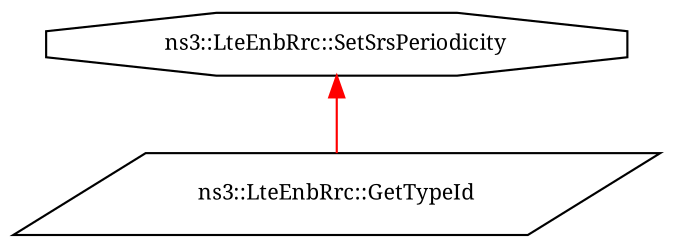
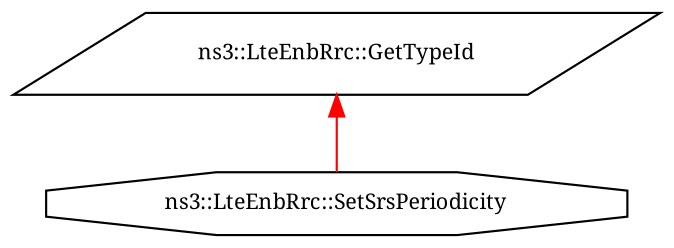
(337, 125) -> (337, 144)
